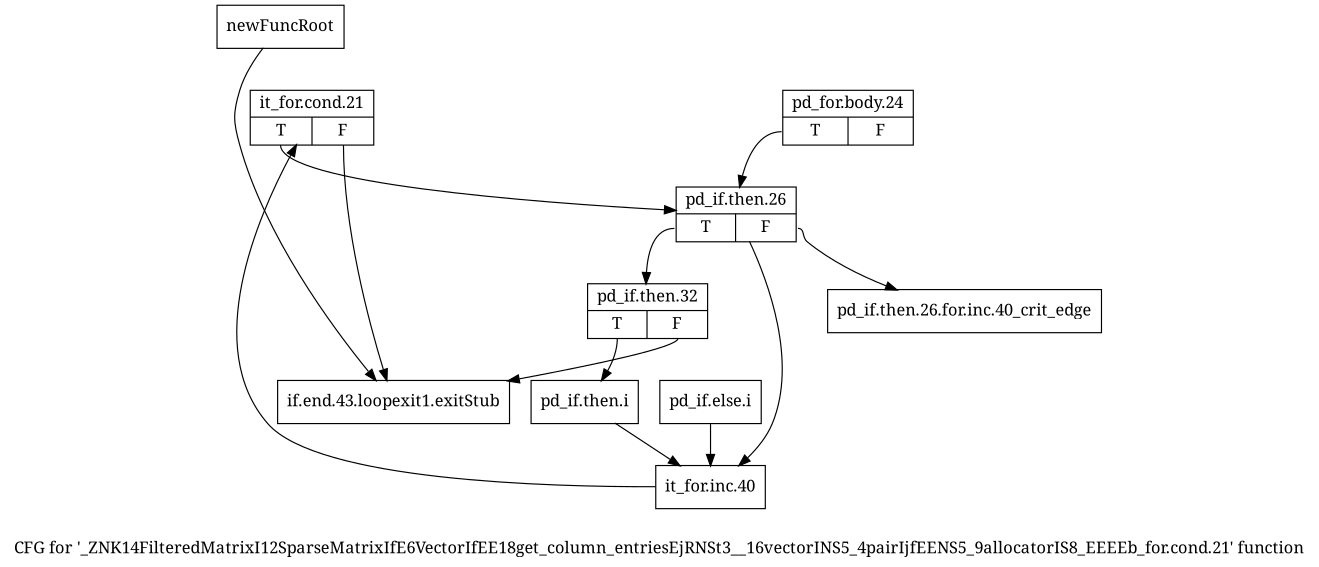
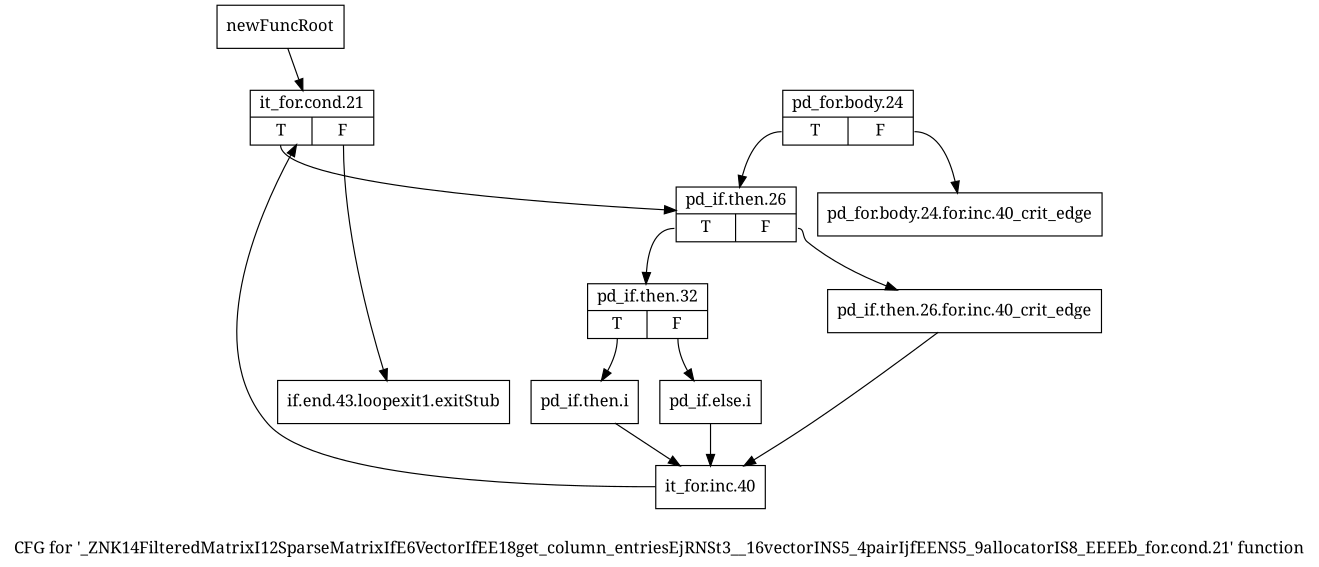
none -> (960, 214)
(272, 226) -> (293, 64)
(781, 352) -> (848, 398)
(600, 363) -> (681, 355)
